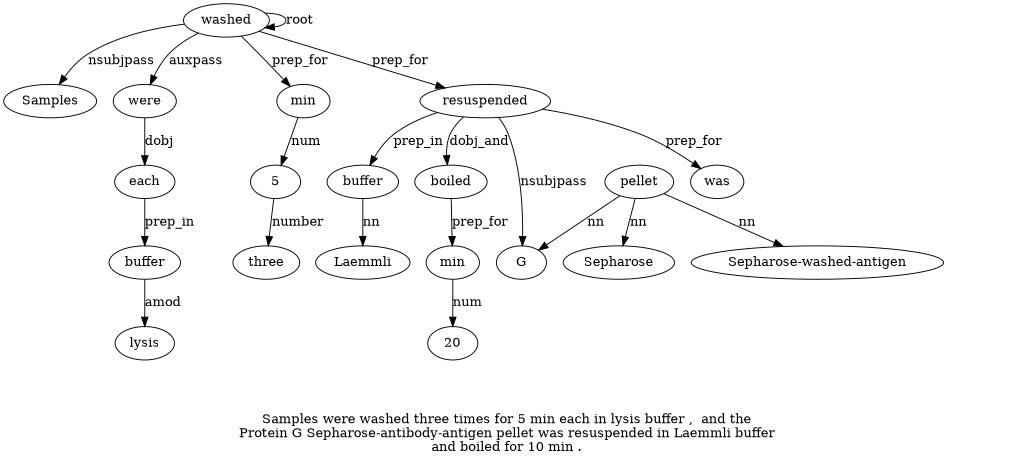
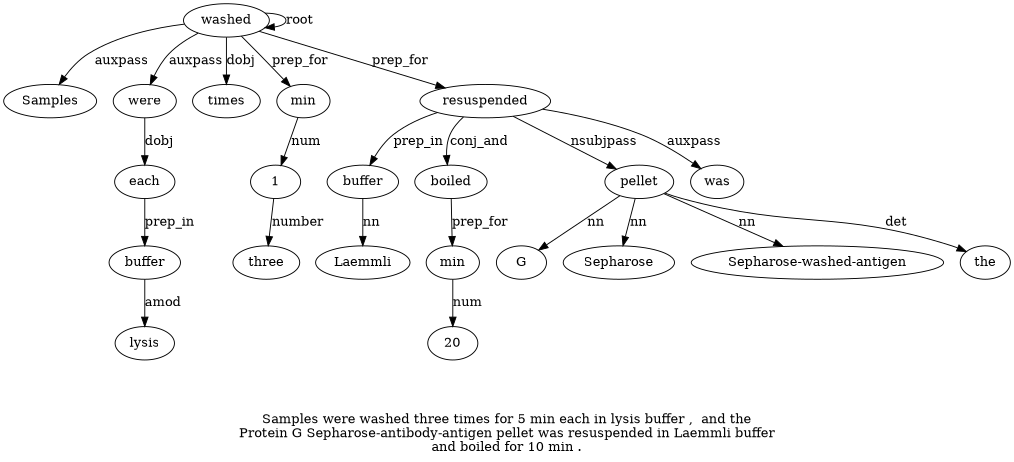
(122, 61) -> (122, 61)
none -> (226, 101)
(479, 141) -> (479, 141)
(694, 141) -> (694, 141)
(519, 175) -> (560, 141)
(276, 182) -> (276, 182)
none -> (985, 263)
